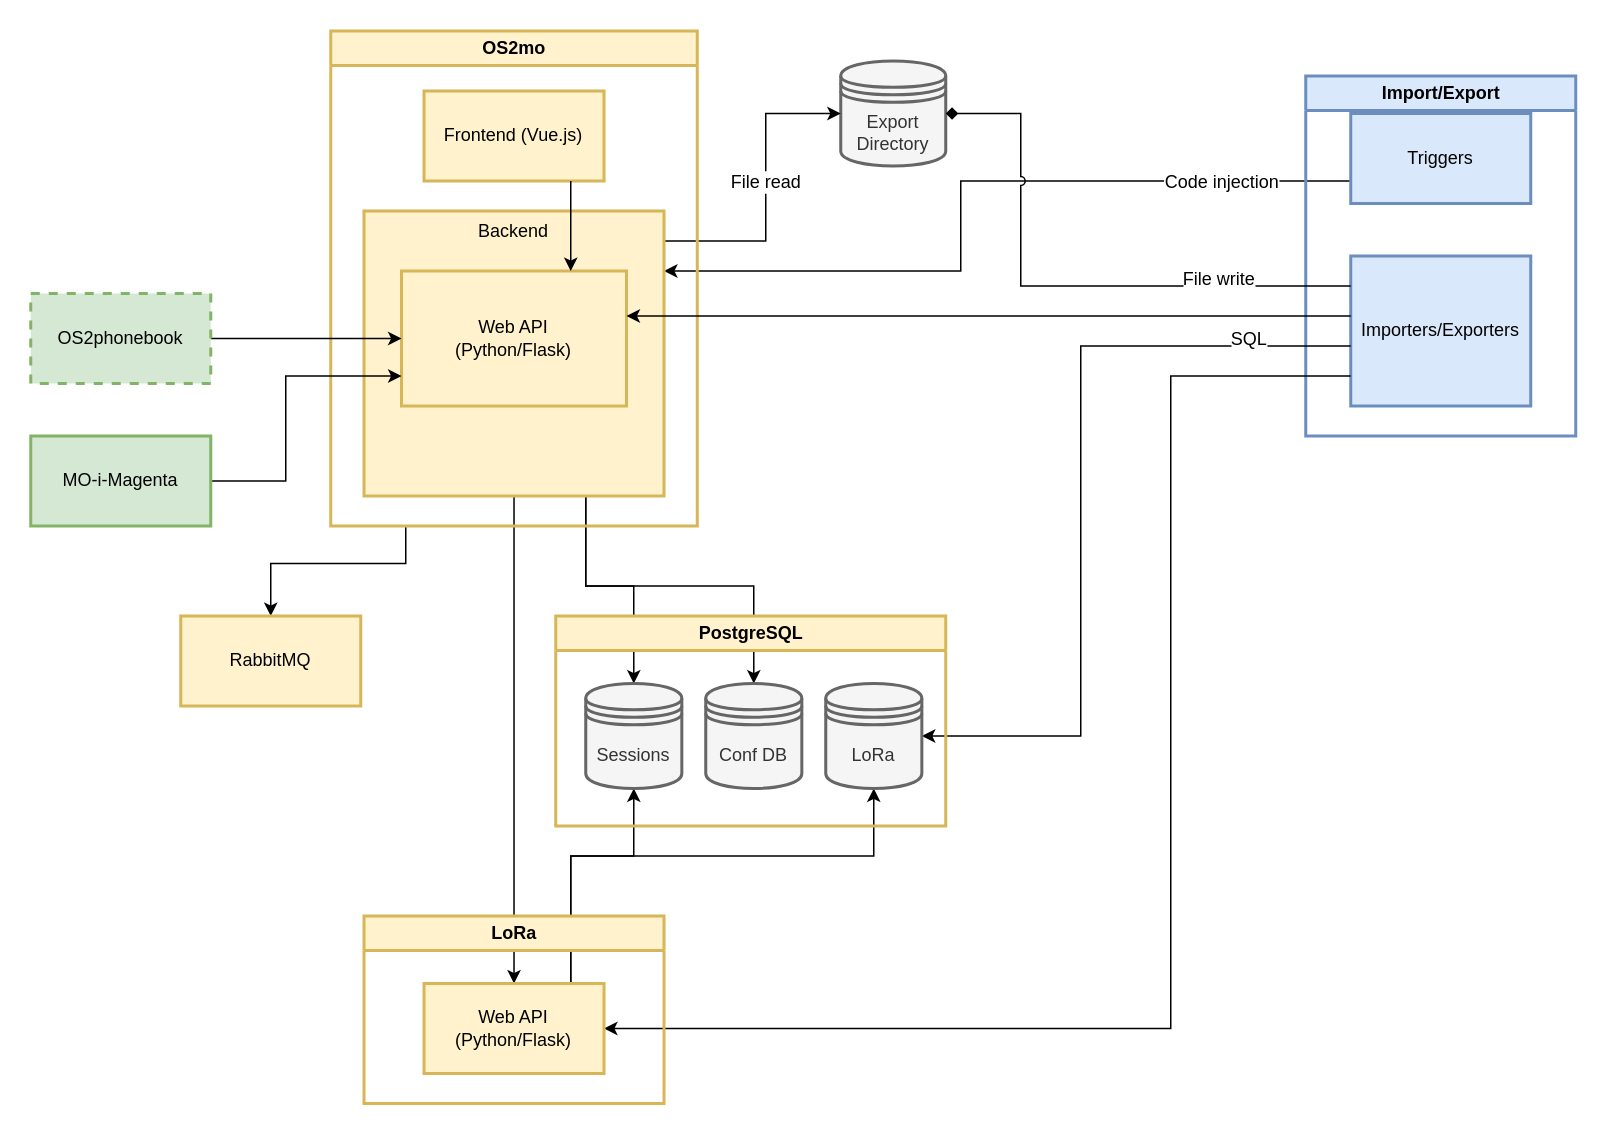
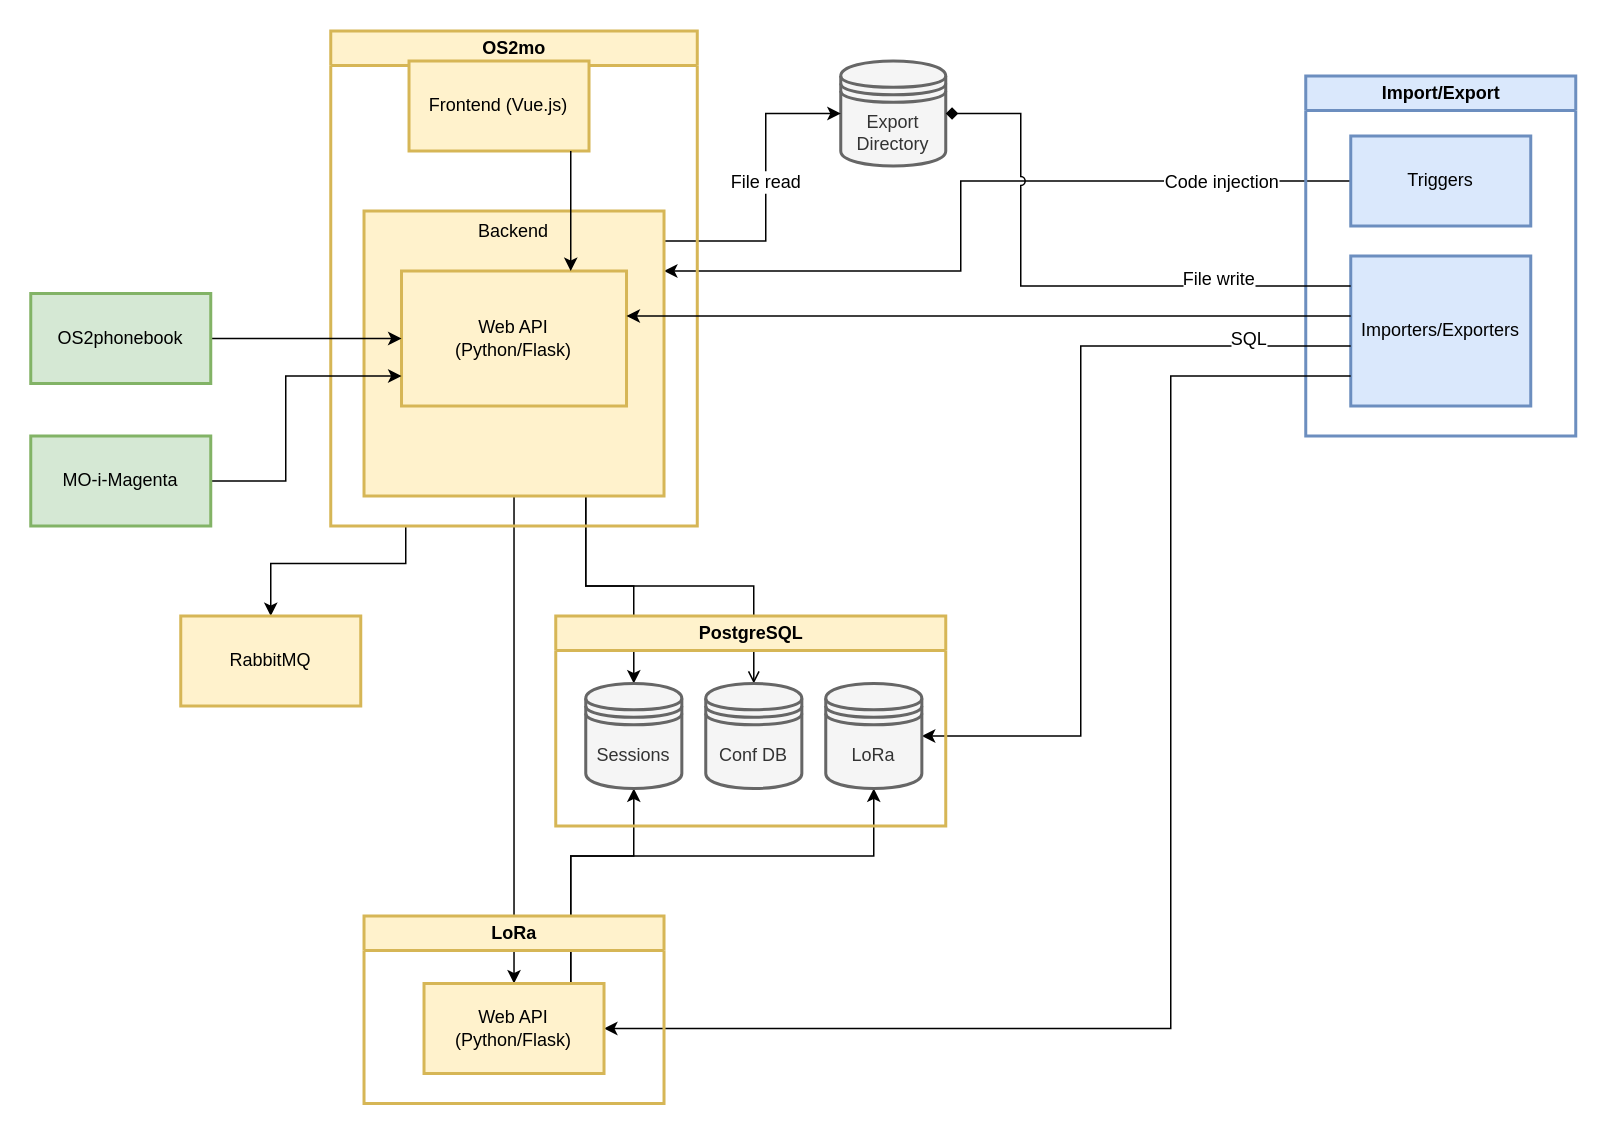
(514, 136) -> (499, 106)
(1441, 158) -> (1441, 181)
(121, 338) -> (121, 338)
(754, 672) -> (754, 674)
